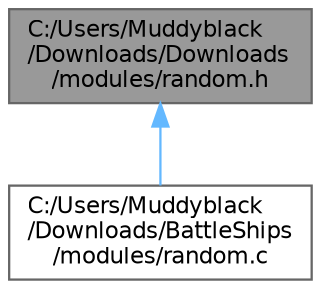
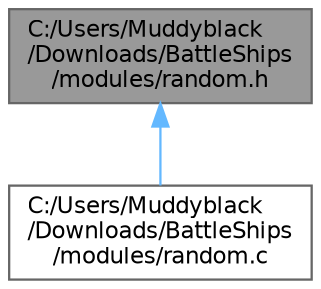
(160, 56) -> (160, 56)
